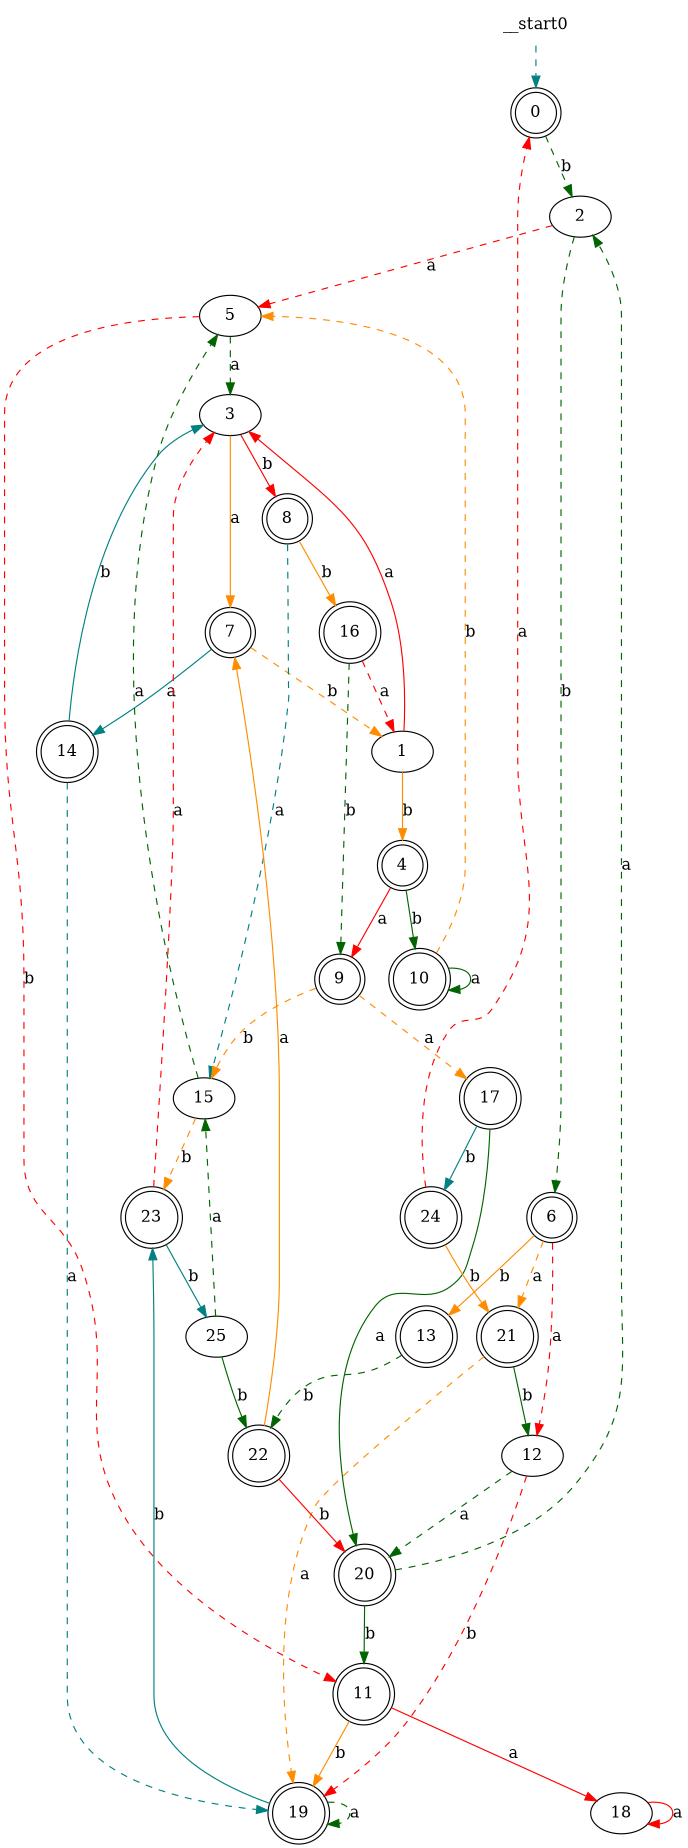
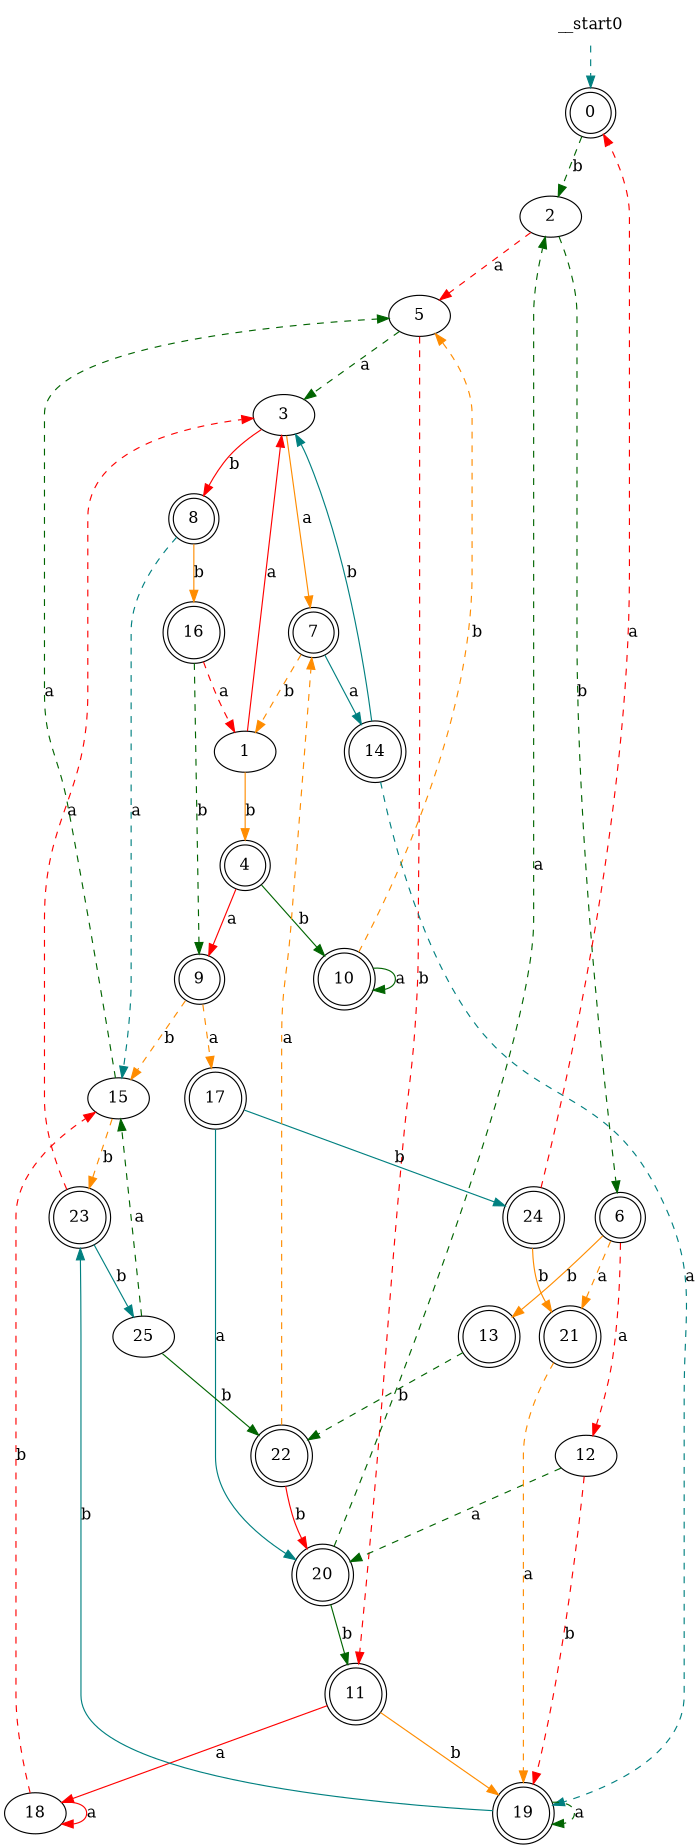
(278, 1047) -> (282, 1047)
(379, 1303) -> (216, 1355)
(520, 1395) -> none
none -> (16, 1443)
